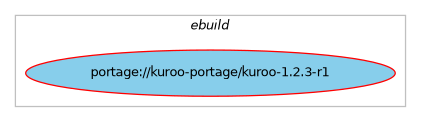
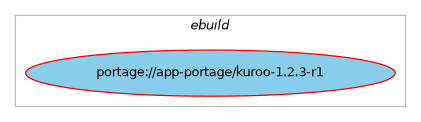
(210, 73) -> (210, 73)
